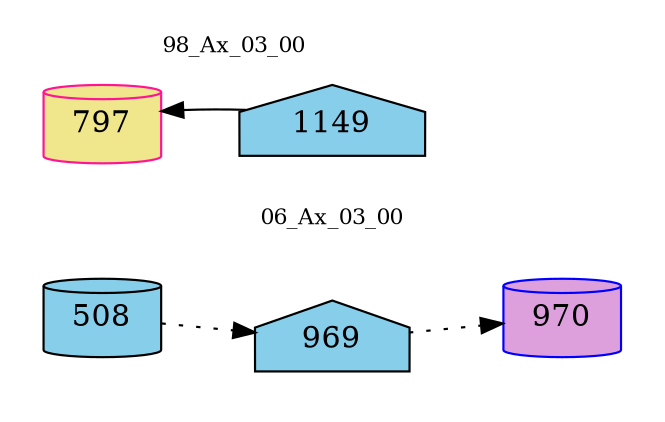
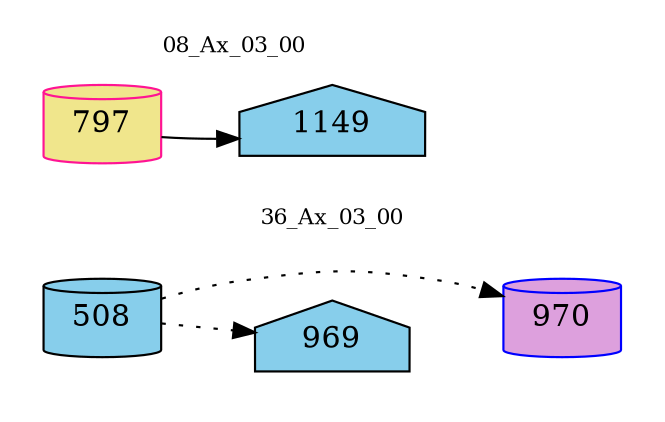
(234, 47) -> (234, 47)
(215, 109) -> (189, 138)
(332, 219) -> (332, 219)
(445, 329) -> (321, 272)
